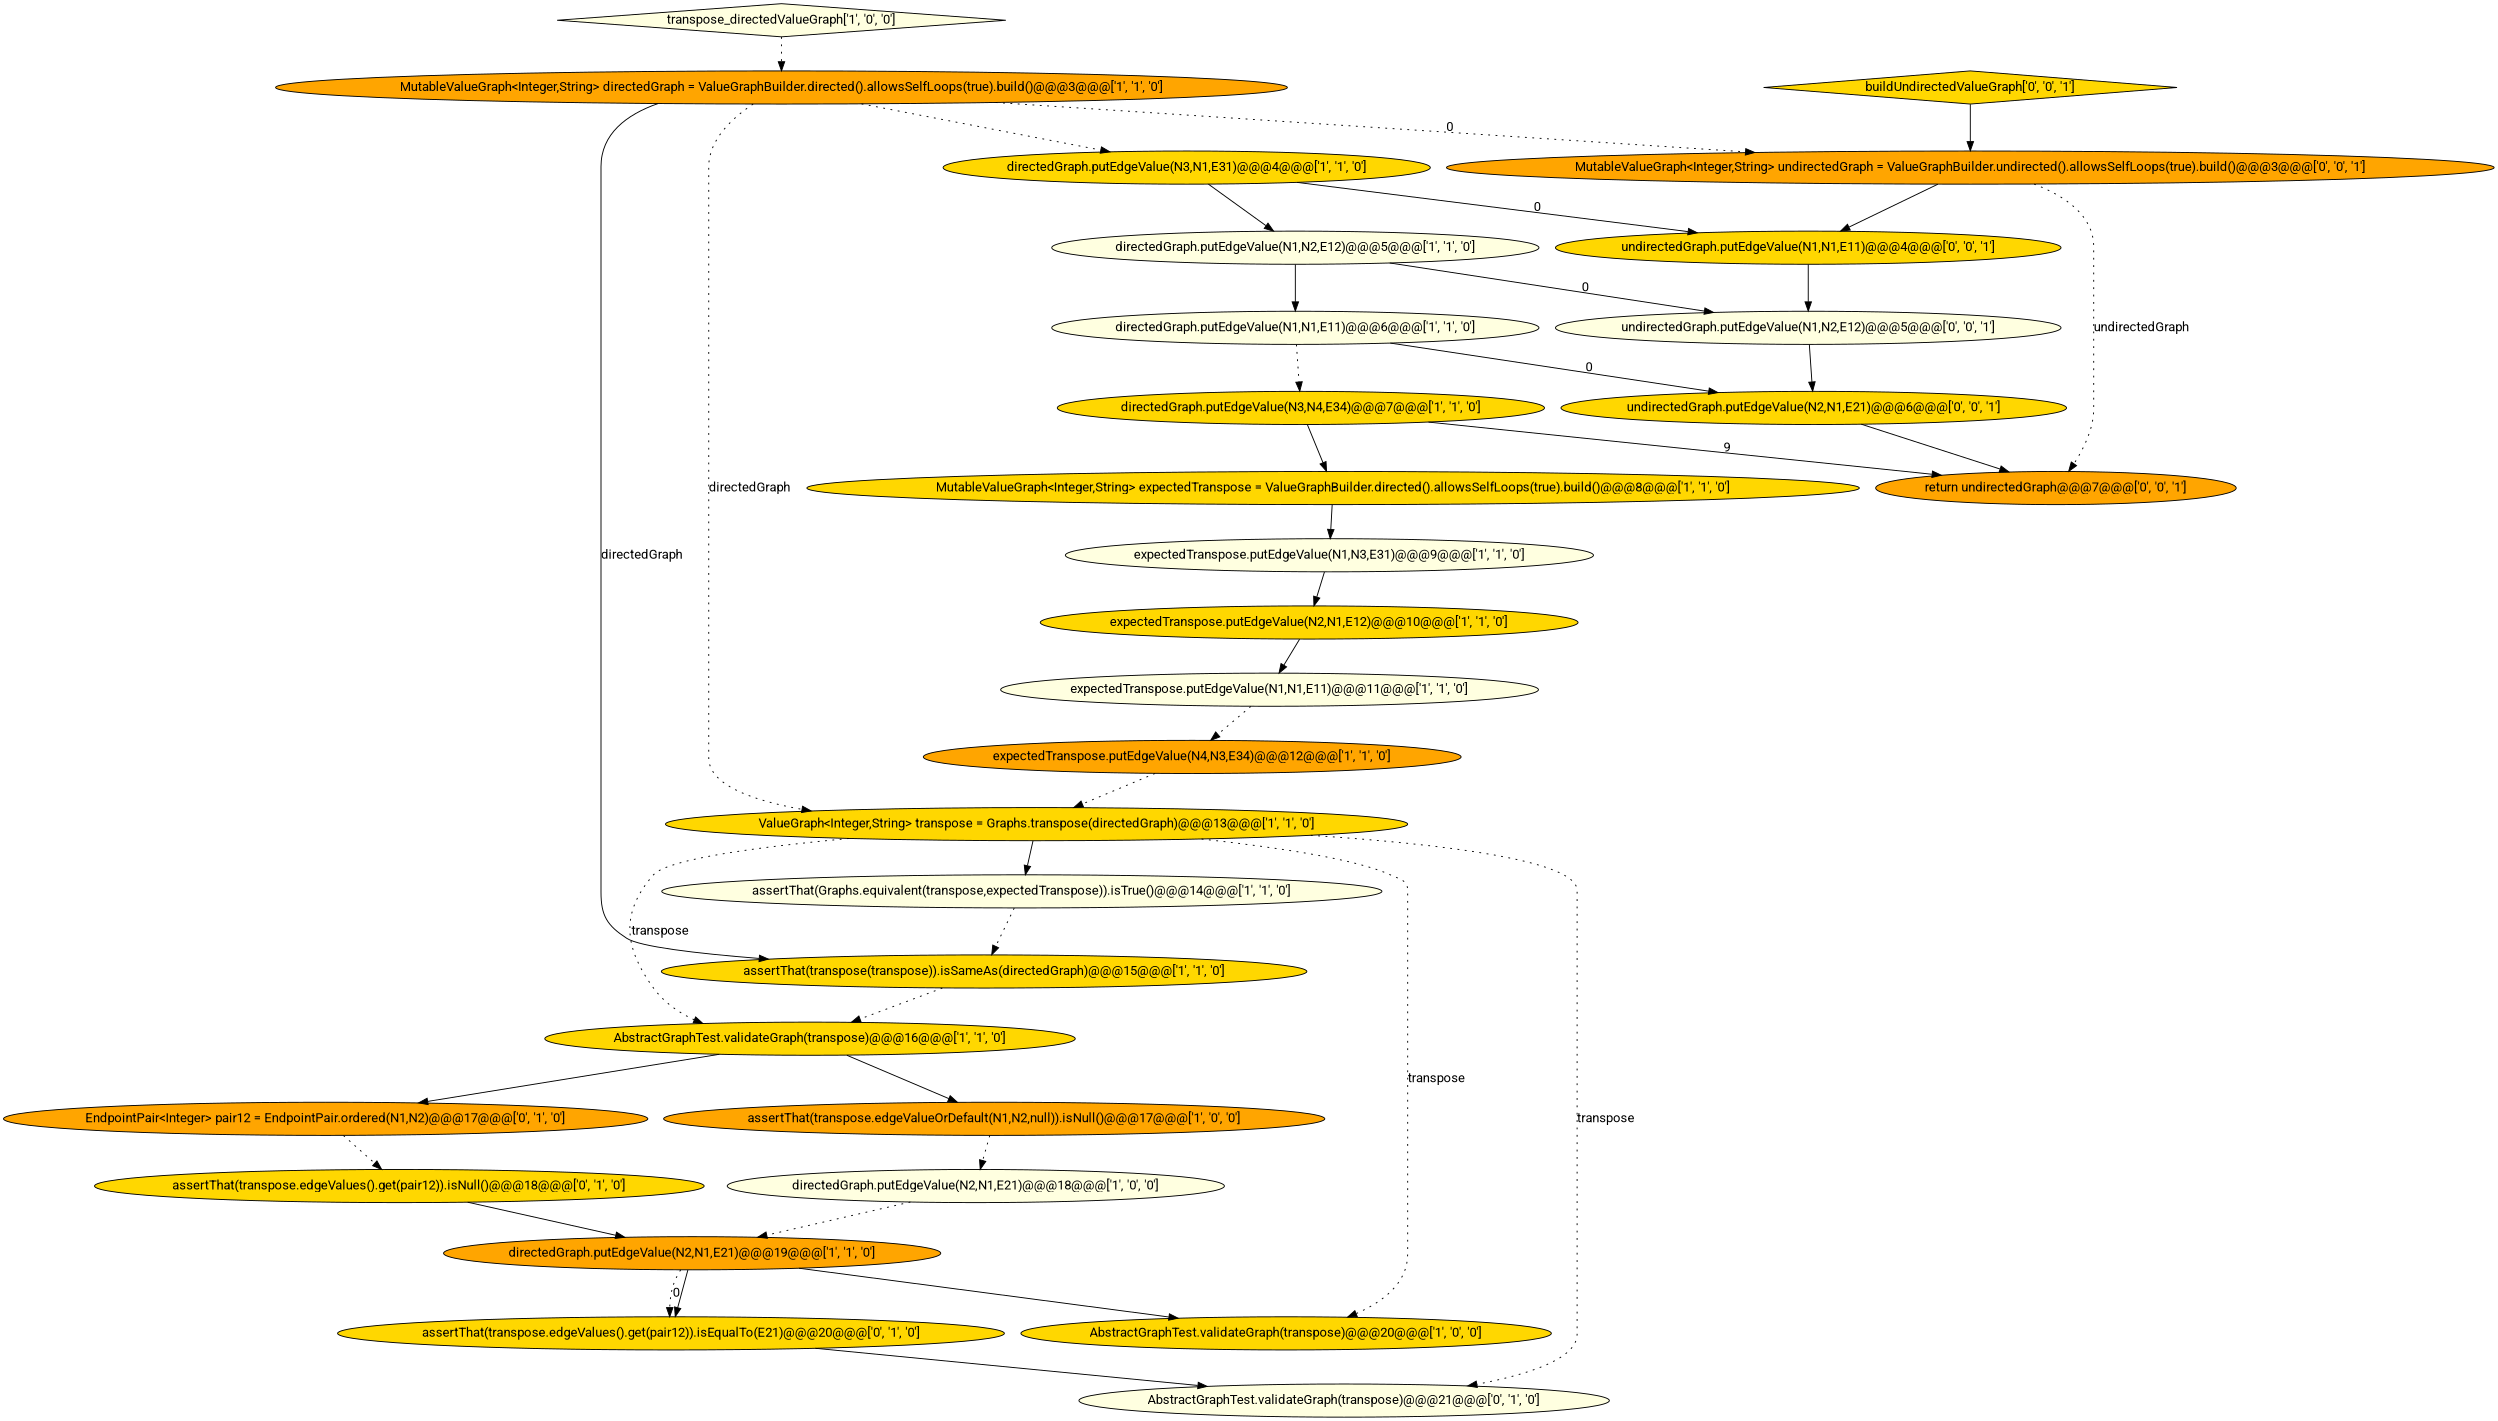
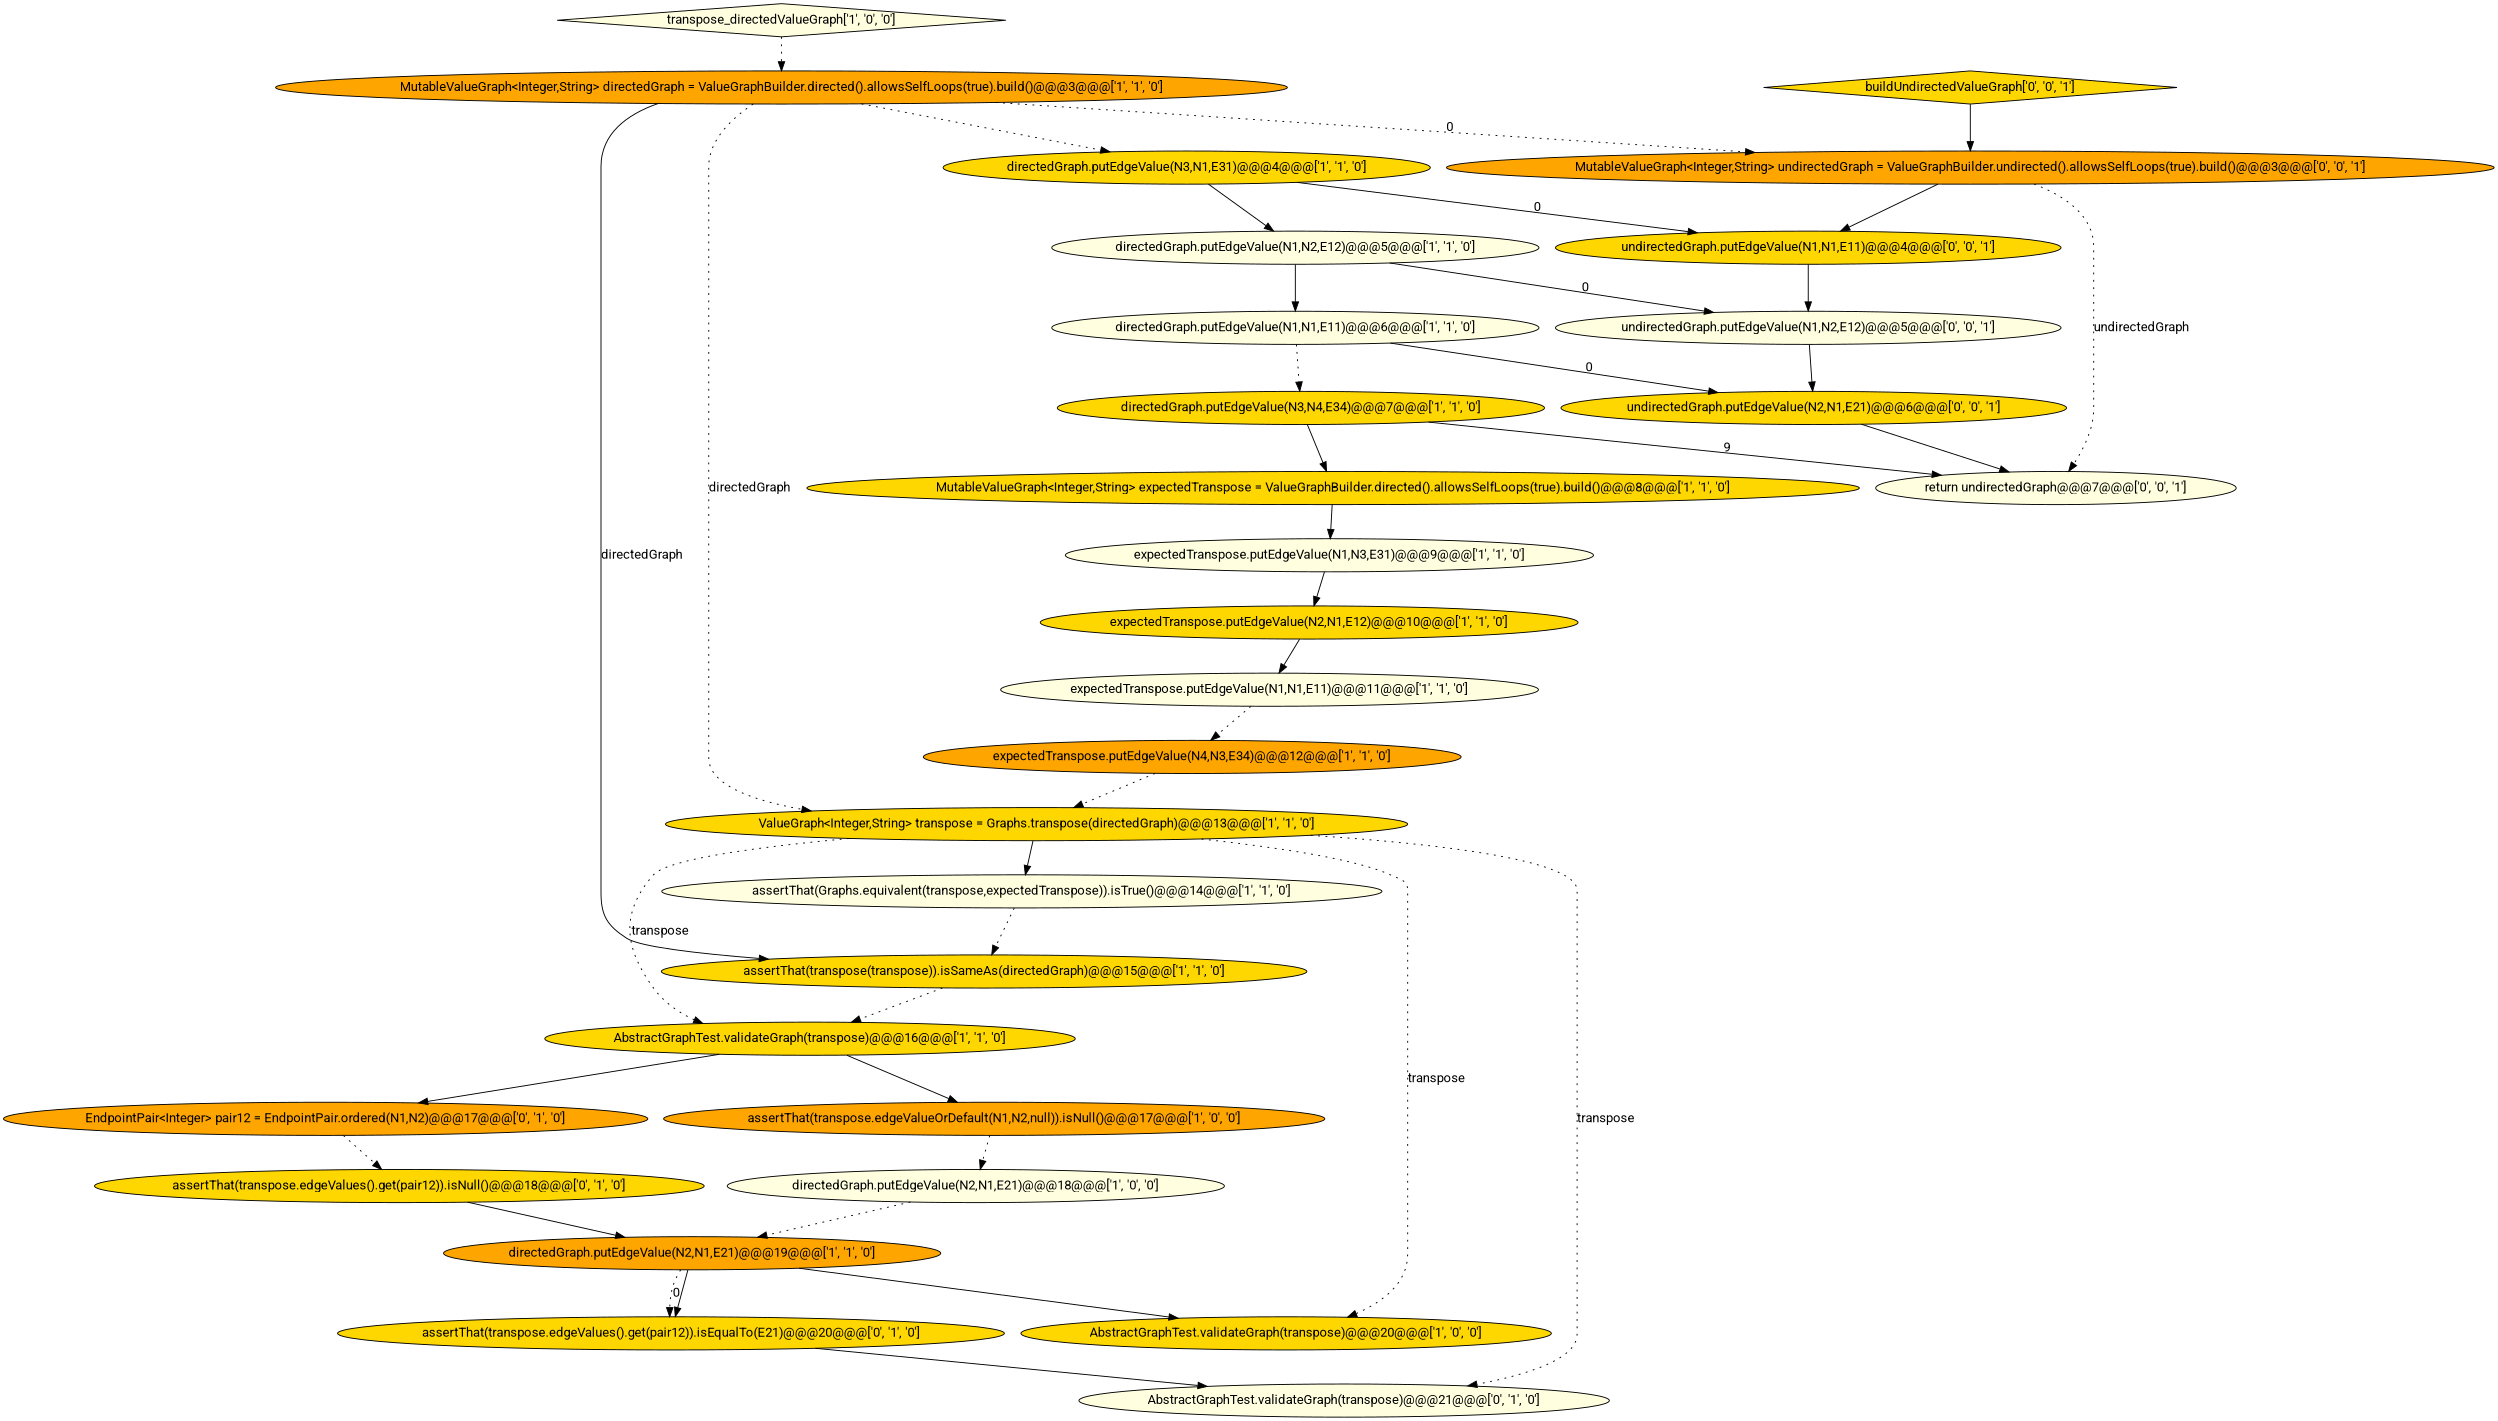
(2056, 488) -> (2056, 488)
